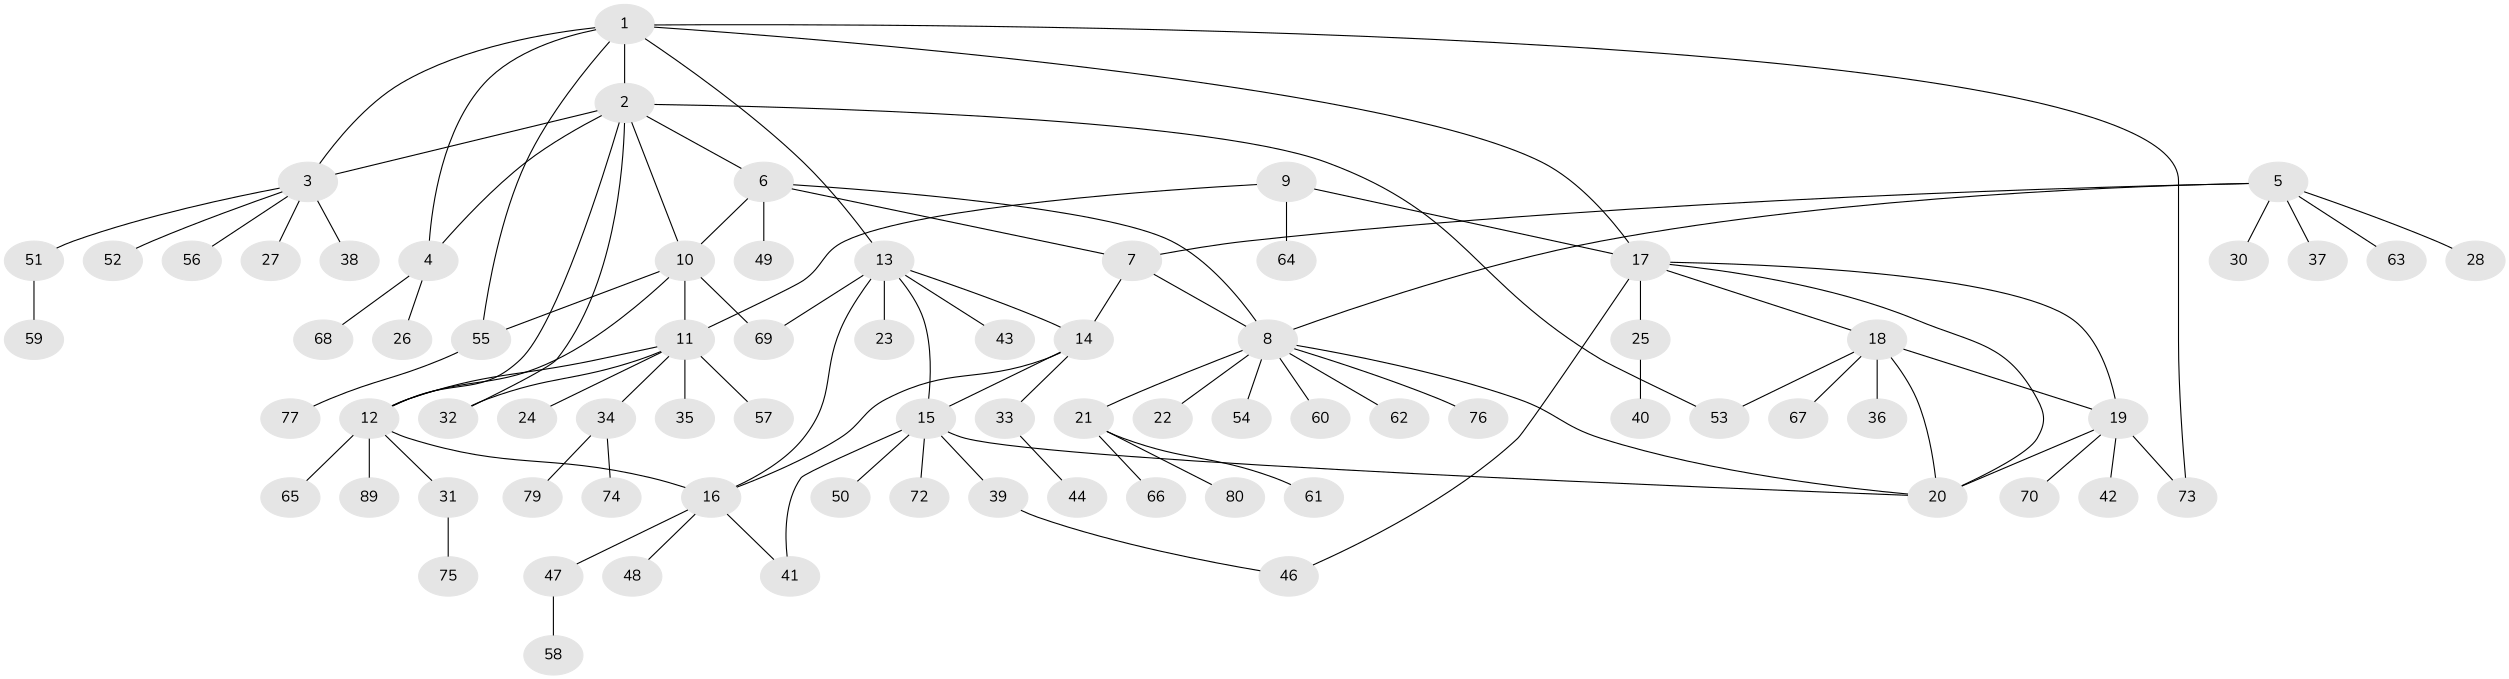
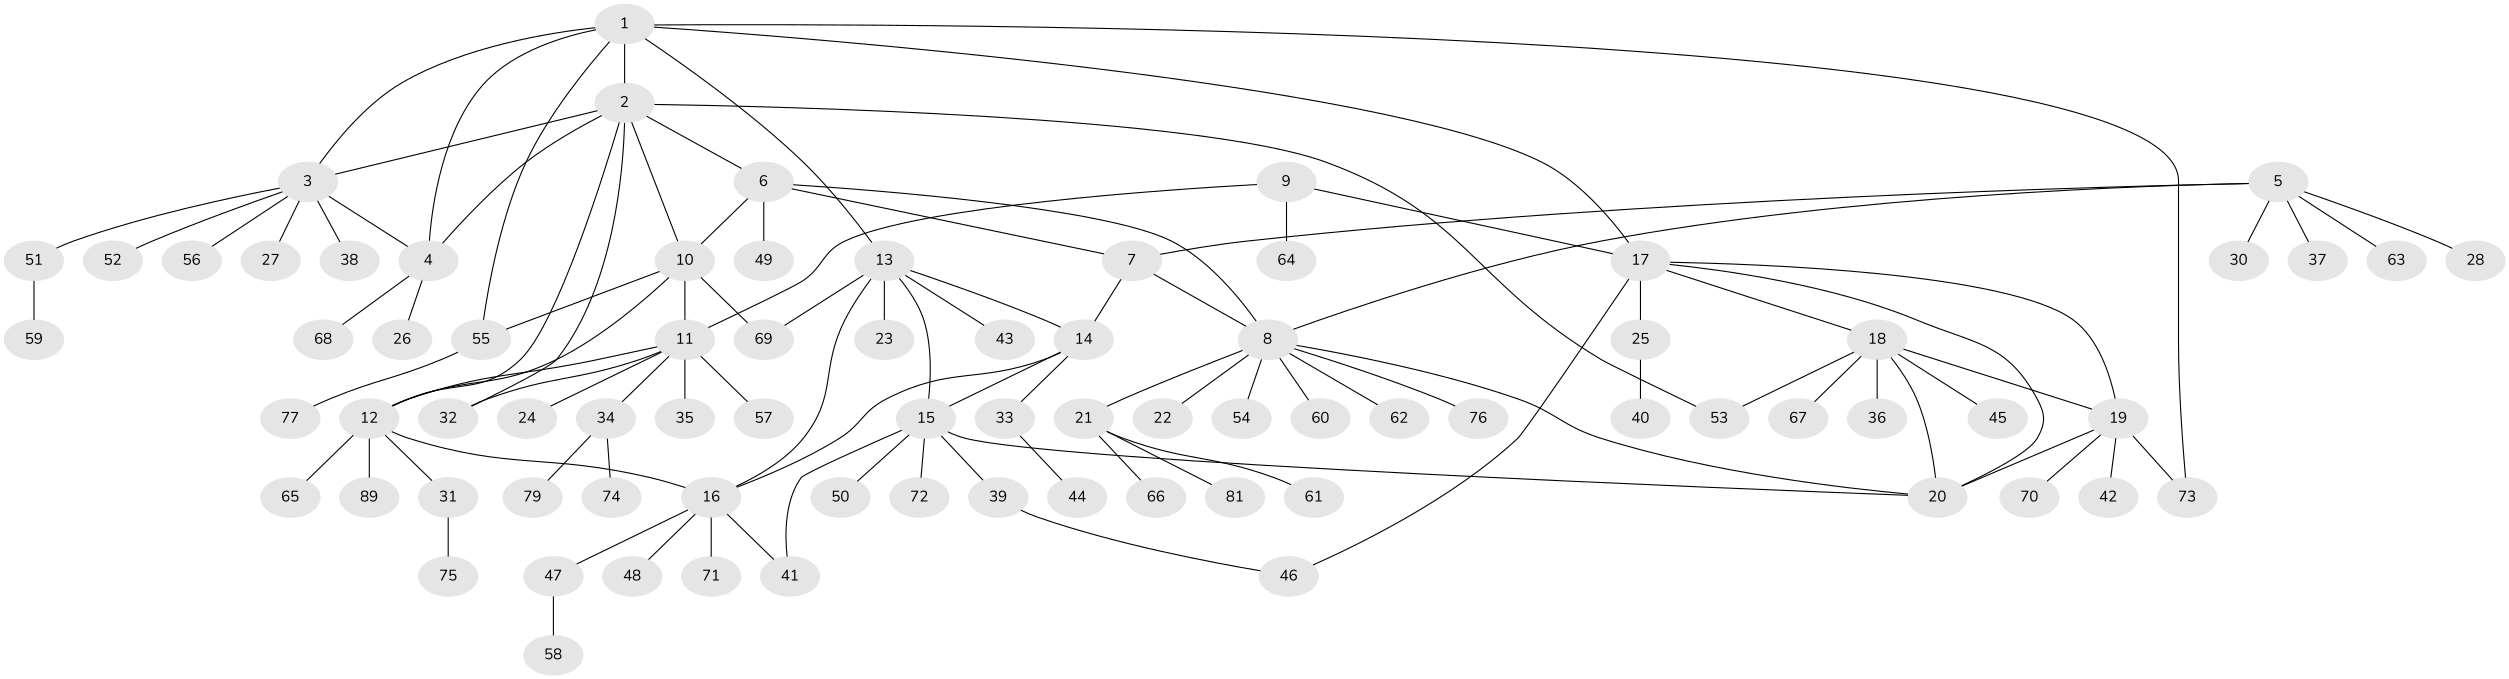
none -> (368, 221)
none -> (1998, 419)
(1235, 498) -> (1235, 498)
none -> (711, 576)
